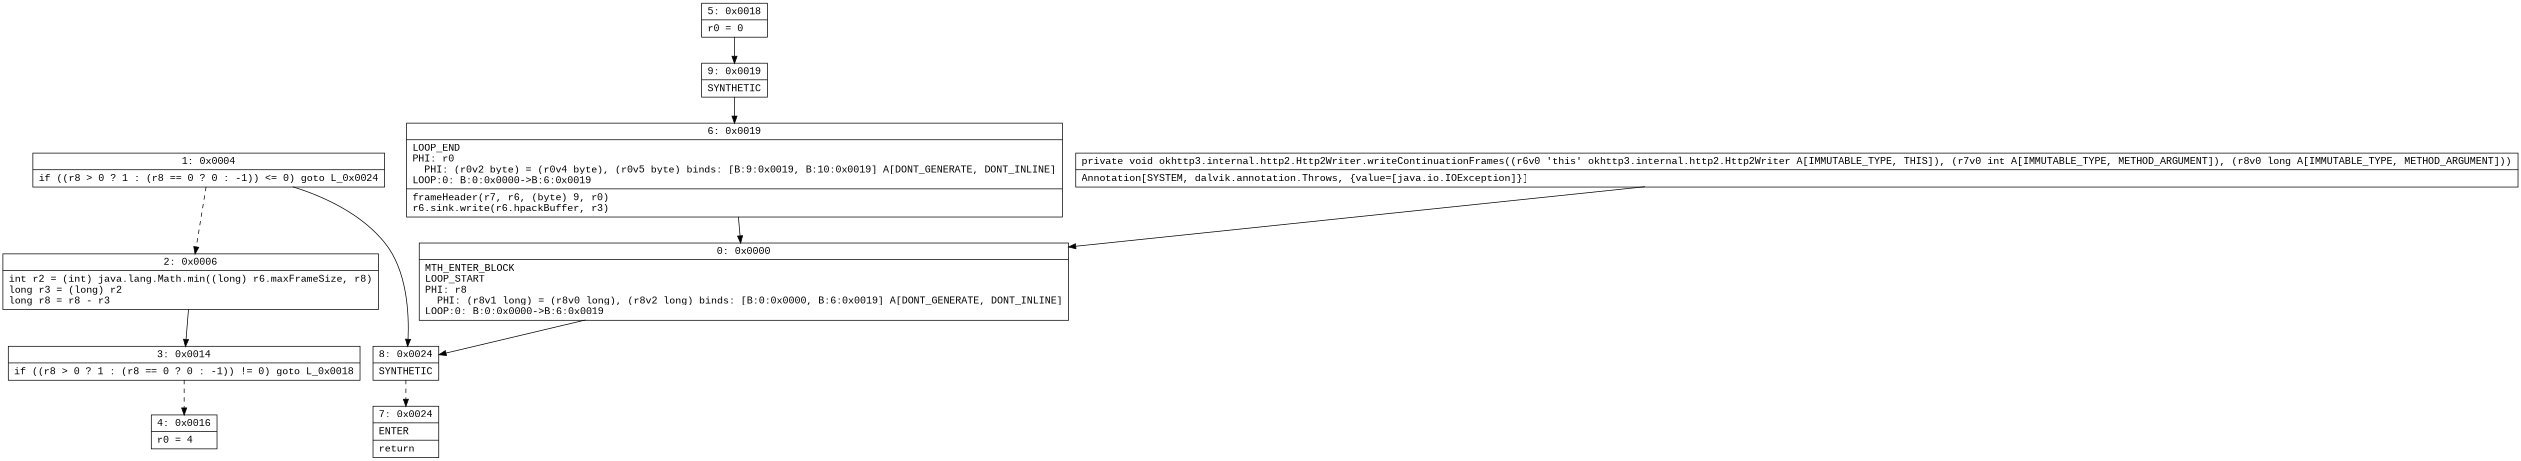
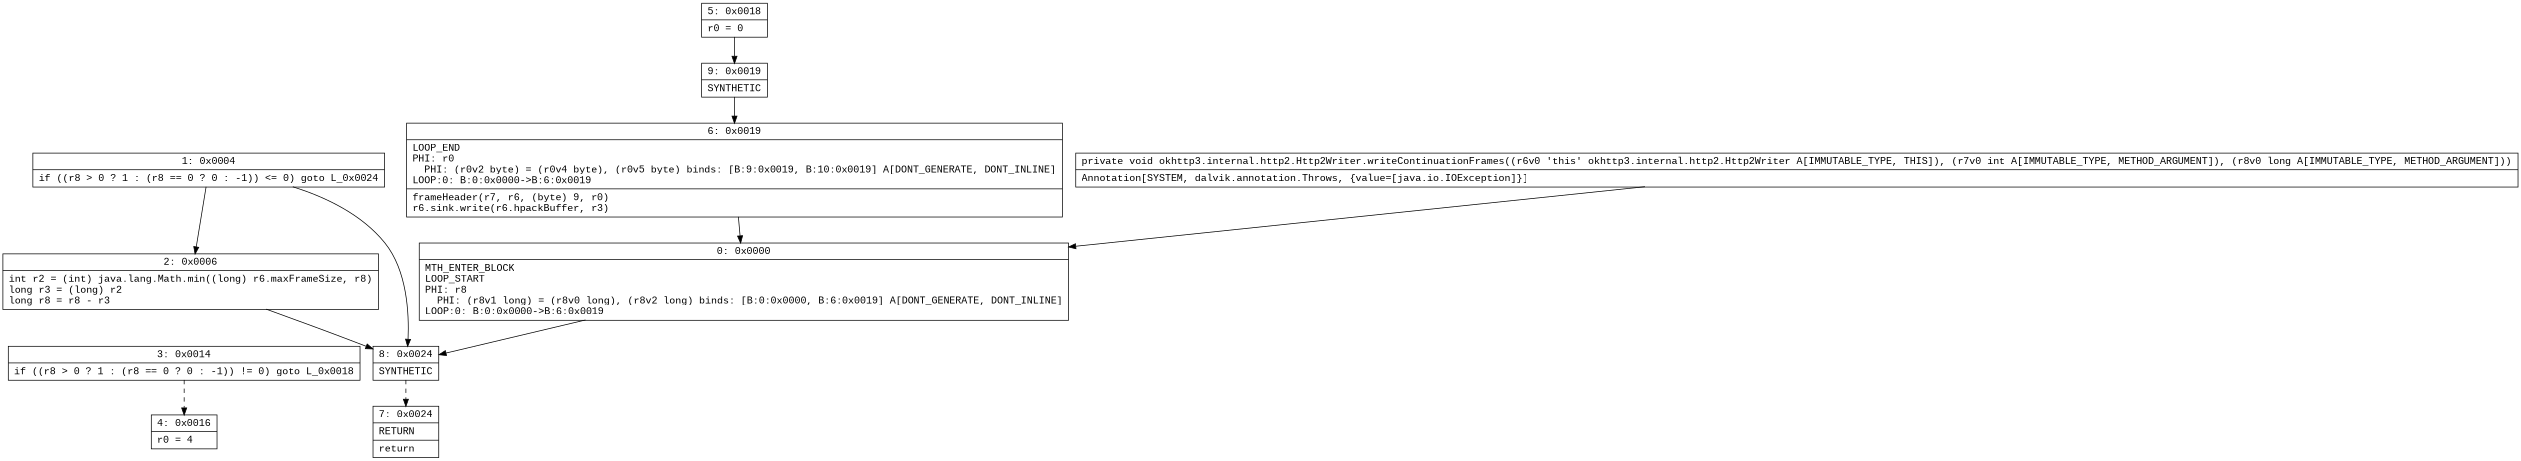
(201, 217) -> (201, 217)
(187, 324) -> (316, 327)
(394, 431) -> (397, 431)
